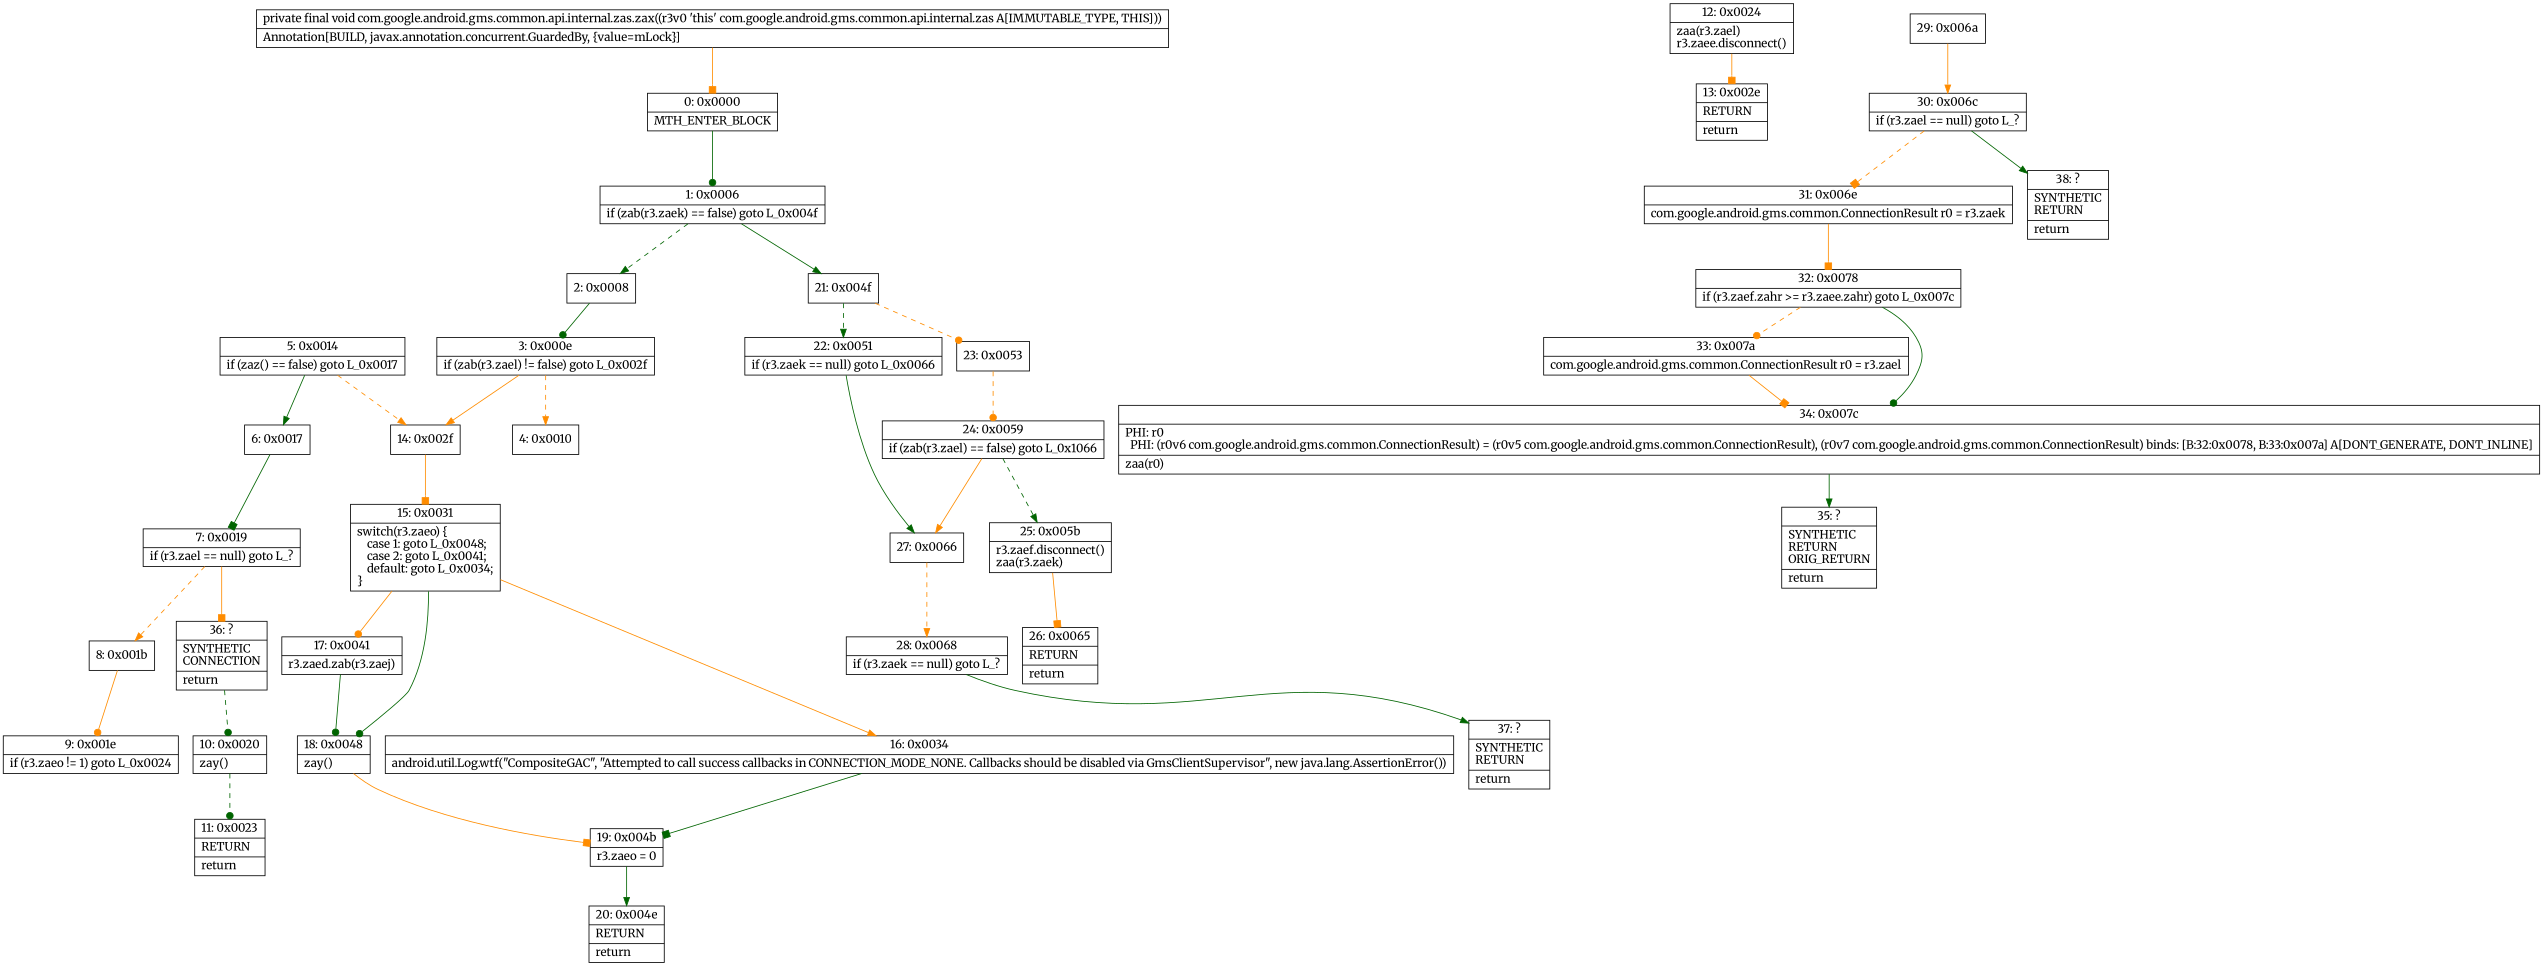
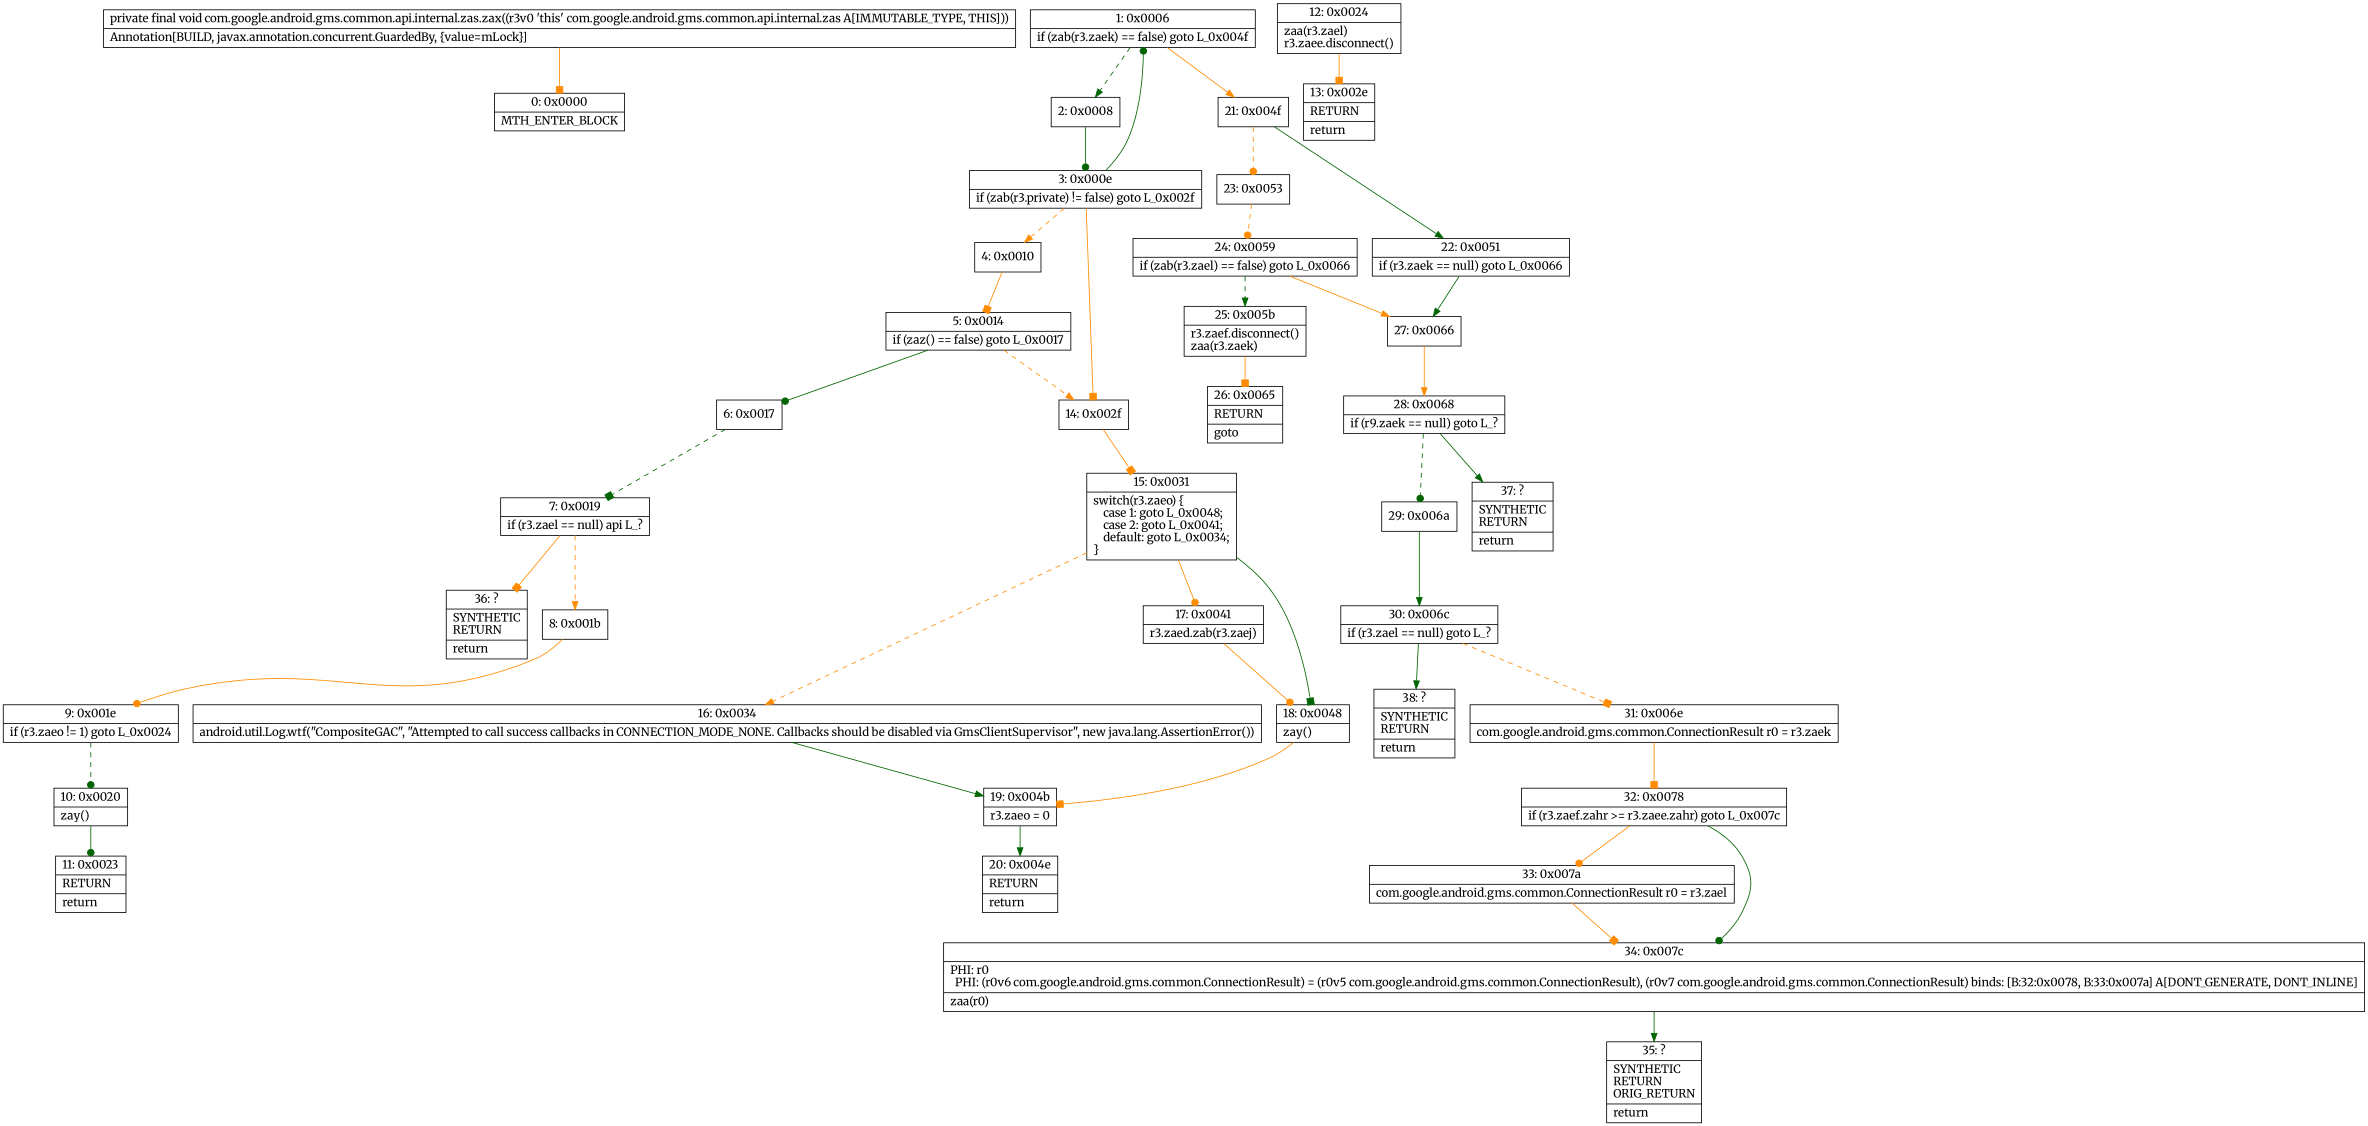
(1948, 64) -> (1419, 564)
(713, 155) -> (1136, 116)
(778, 247) -> (1198, 70)
none -> (996, 288)
(843, 316) -> (1355, 180)
(1780, 321) -> (1606, 844)
(546, 365) -> (1086, 198)
(296, 396) -> (858, 375)
(486, 398) -> (1090, 300)
(993, 449) -> (1245, 266)
none -> (1422, 464)
(252, 488) -> (669, 462)
(222, 557) -> (575, 526)
(927, 595) -> (1424, 367)
(684, 656) -> (930, 627)
(222, 661) -> (477, 630)
(927, 665) -> (1424, 424)
(417, 672) -> (1287, 619)
(1047, 674) -> (1227, 433)
(338, 702) -> (1256, 672)
(226, 710) -> (91, 762)
(230, 793) -> (91, 838)
(766, 803) -> (884, 768)
